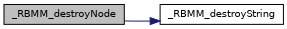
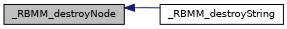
(137, 21) -> (147, 8)
